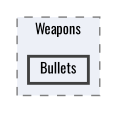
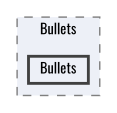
(58, 31) -> (58, 31)
